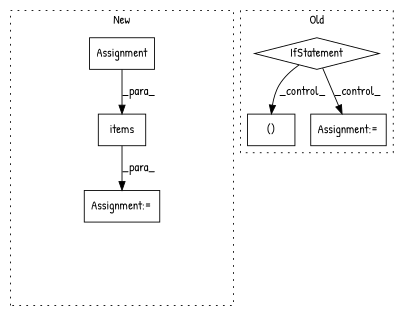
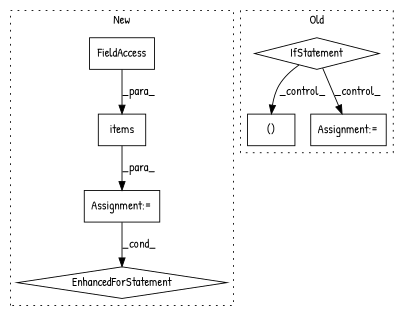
(122, 54) -> (122, 54)
none -> (122, 283)
